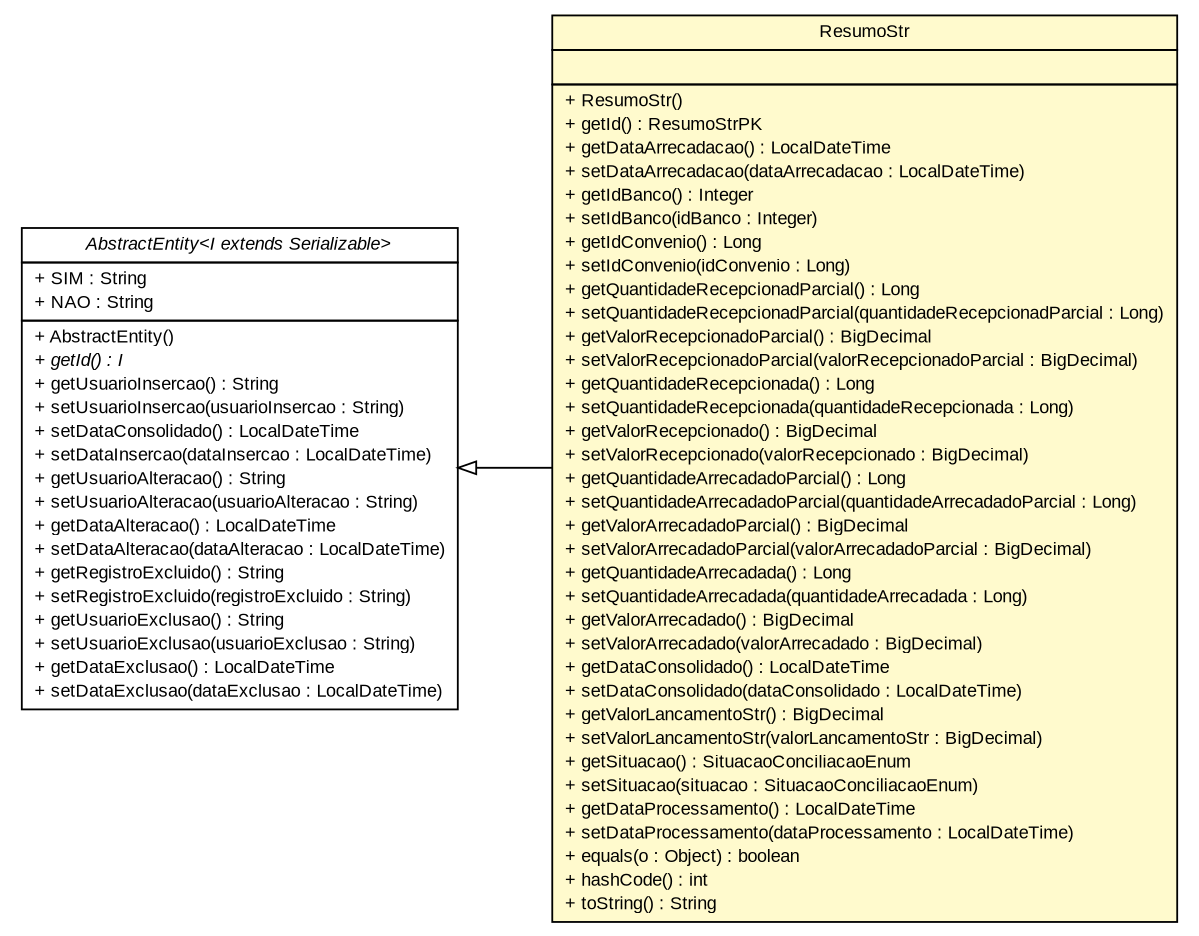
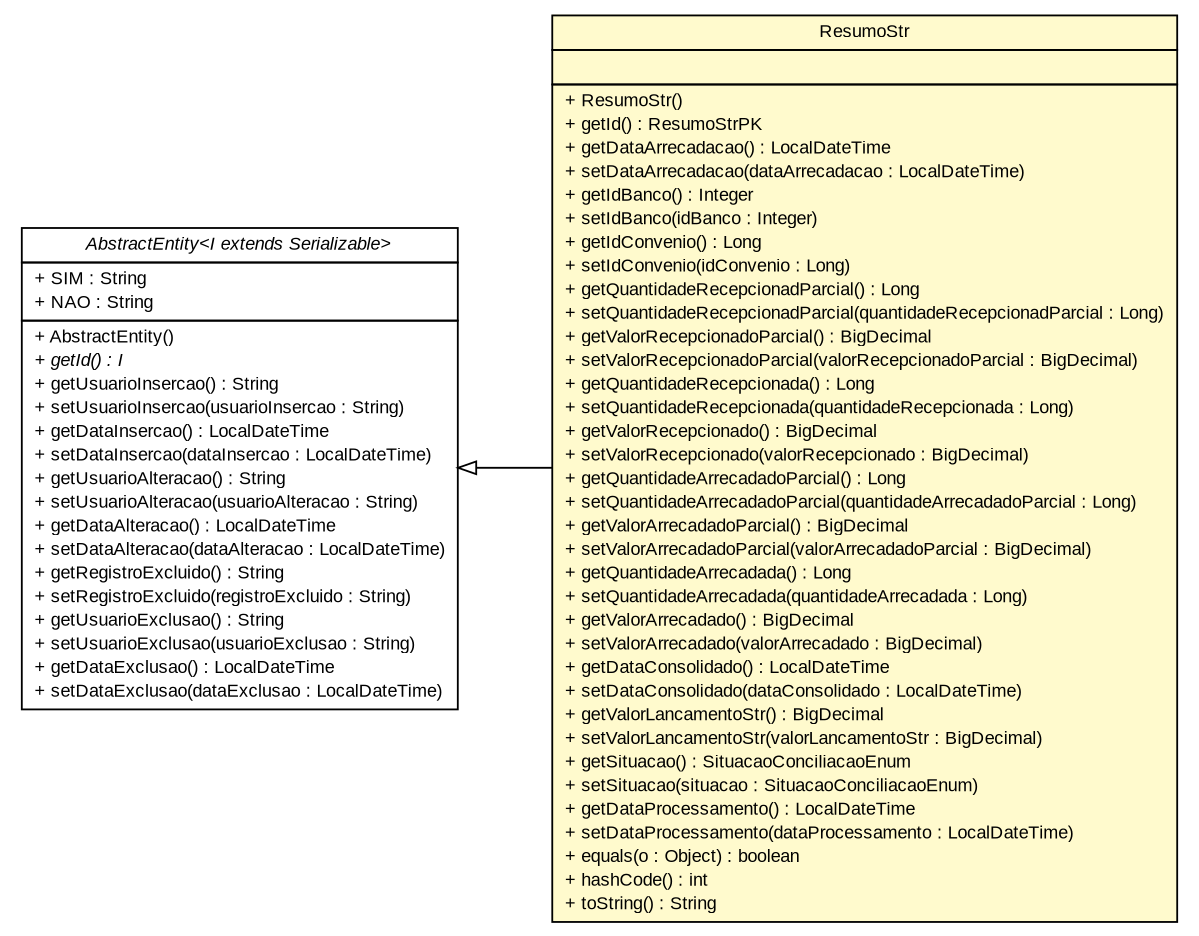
(197, 431) -> (183, 431)
